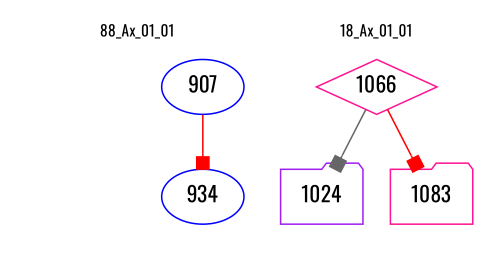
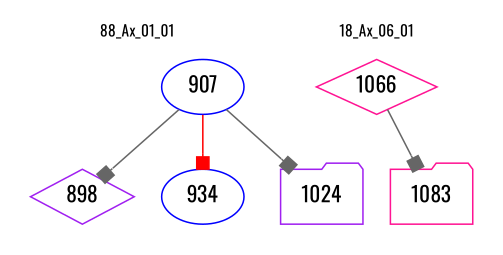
(377, 33) -> (377, 33)
(354, 133) -> (247, 128)
(399, 133) -> (399, 133)
none -> (82, 197)
